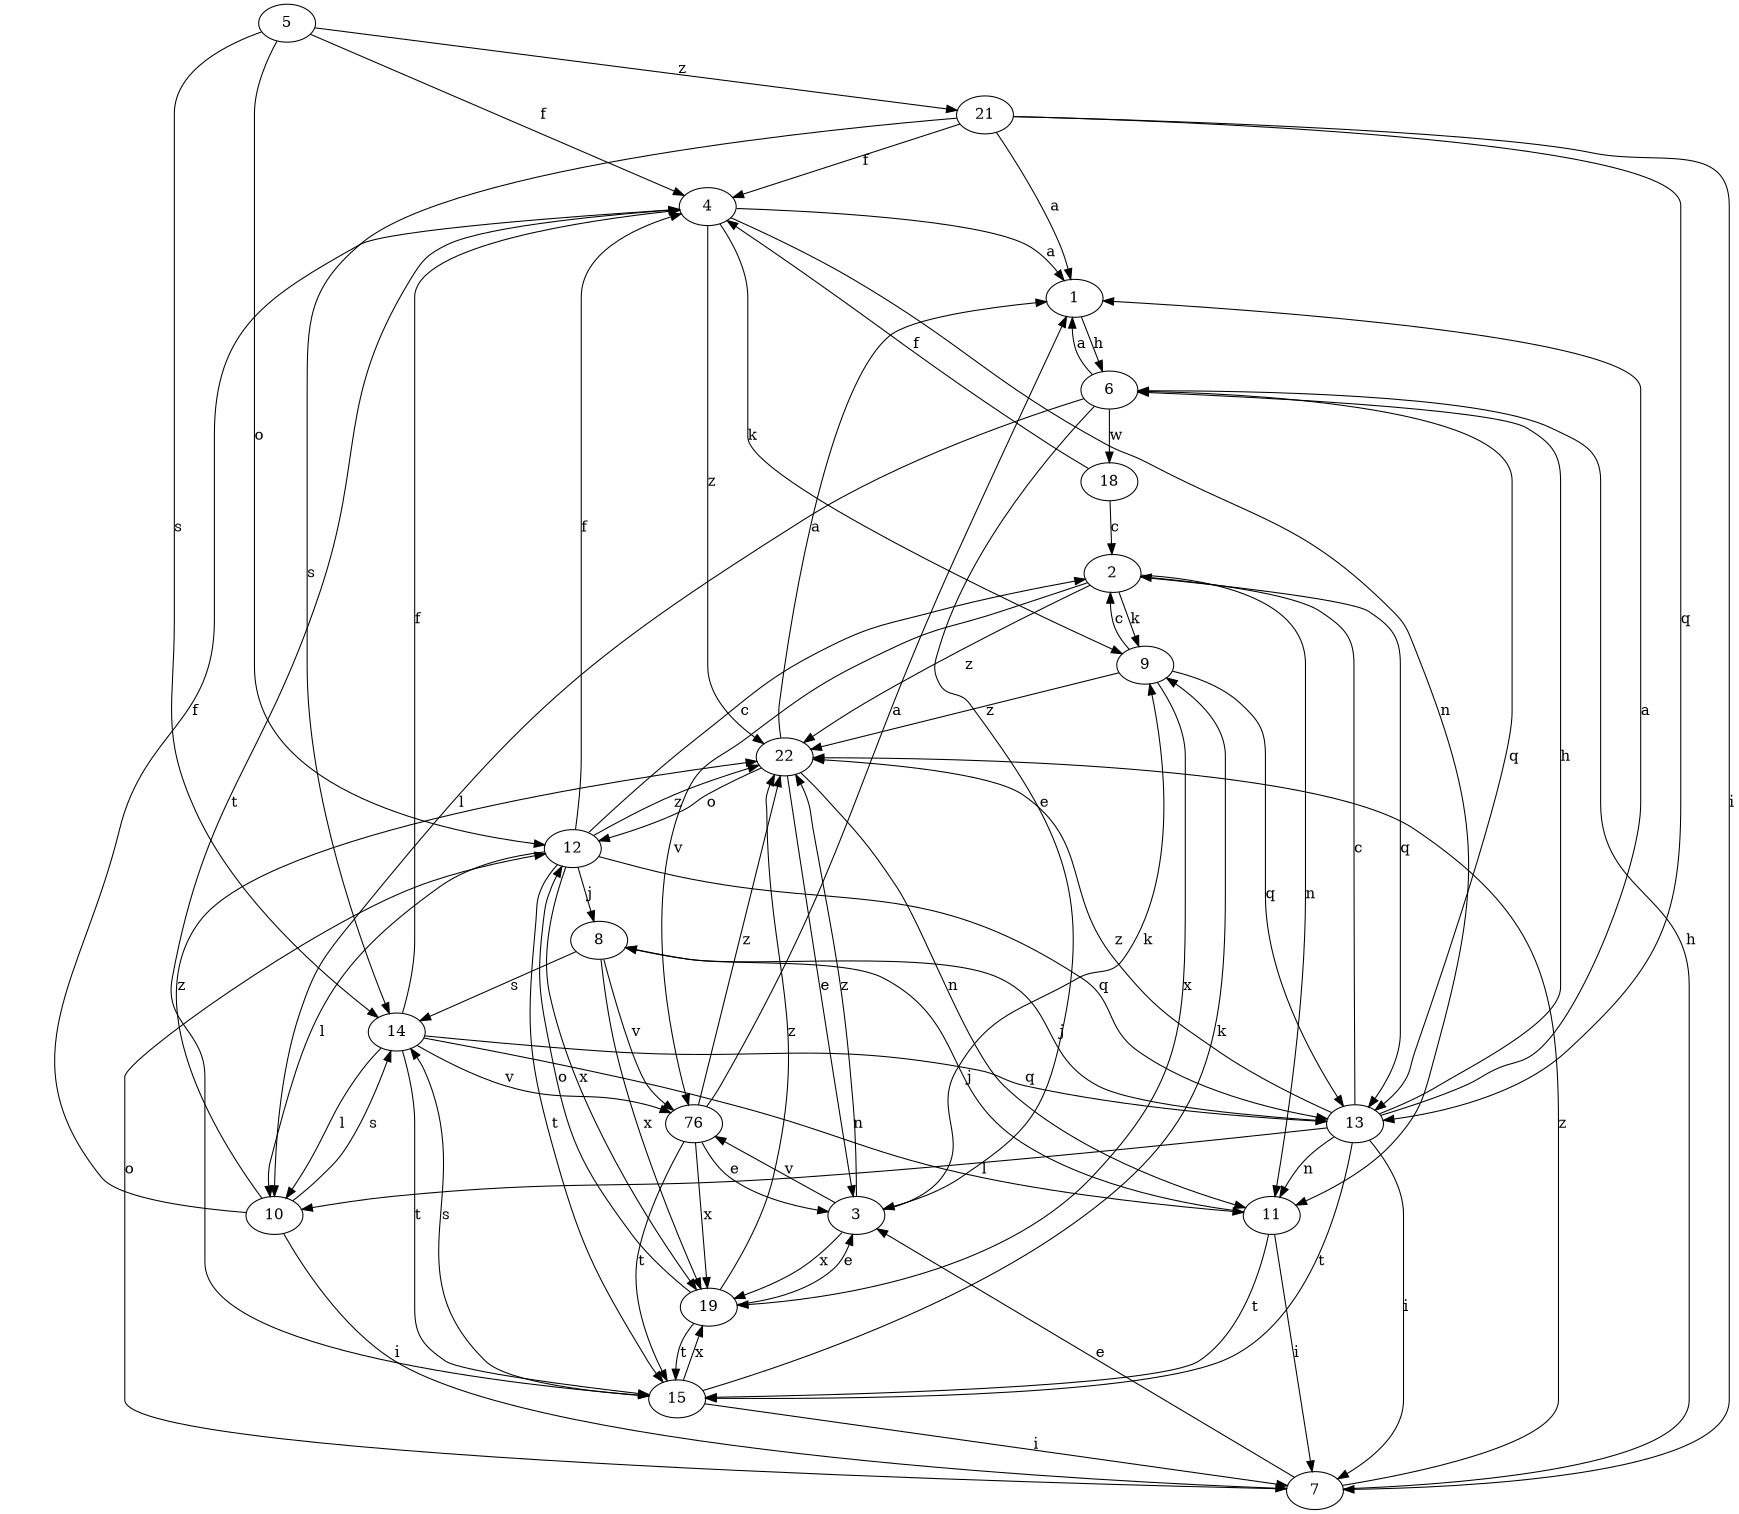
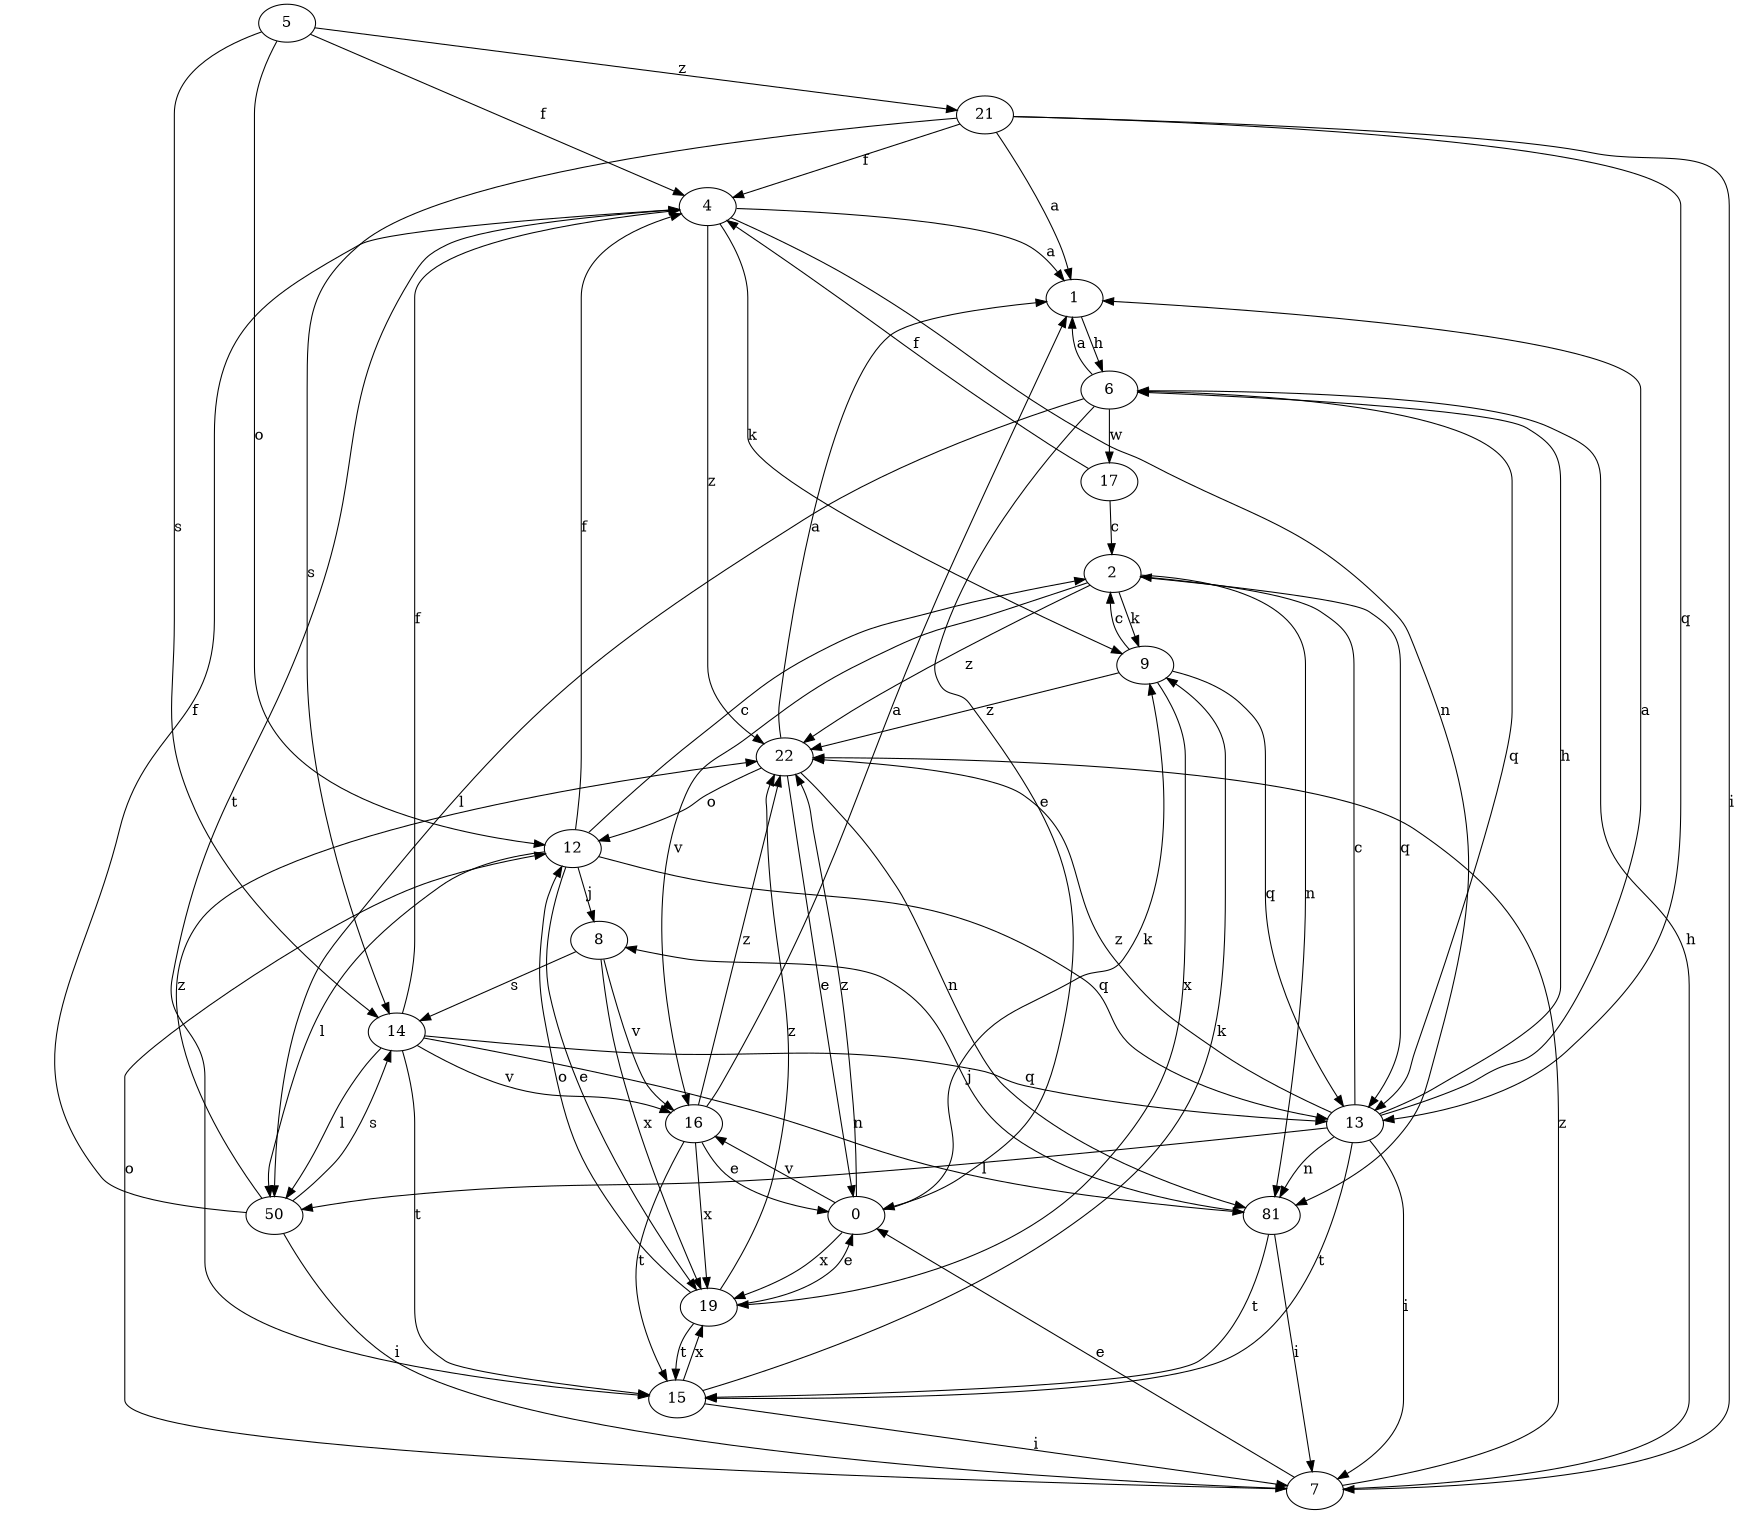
(1109, 482) -> (1109, 482)
(669, 797) -> none
(1006, 982) -> none
(584, 1078) -> (584, 1078)
(694, 1124) -> (694, 1124)
(548, 1127) -> none
(274, 1215) -> (274, 1215)
(856, 1215) -> (856, 1215)
(1272, 1215) -> (1272, 1215)
(445, 1297) -> none
